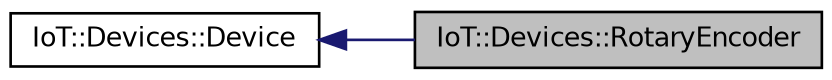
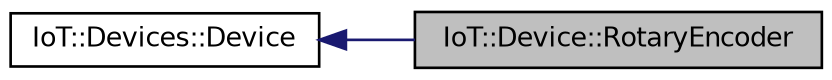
(618, 40) -> (618, 40)
